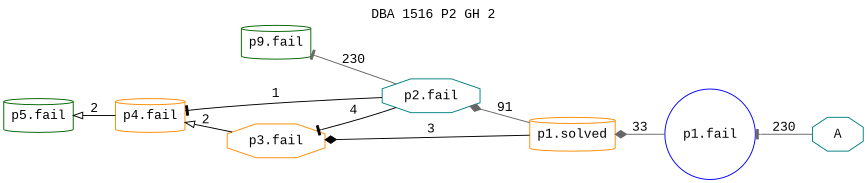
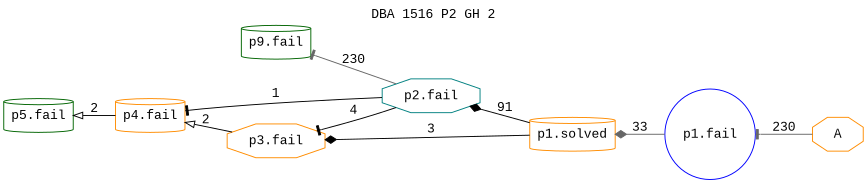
(505, 116) -> (505, 116)
(838, 134) -> (838, 134)
